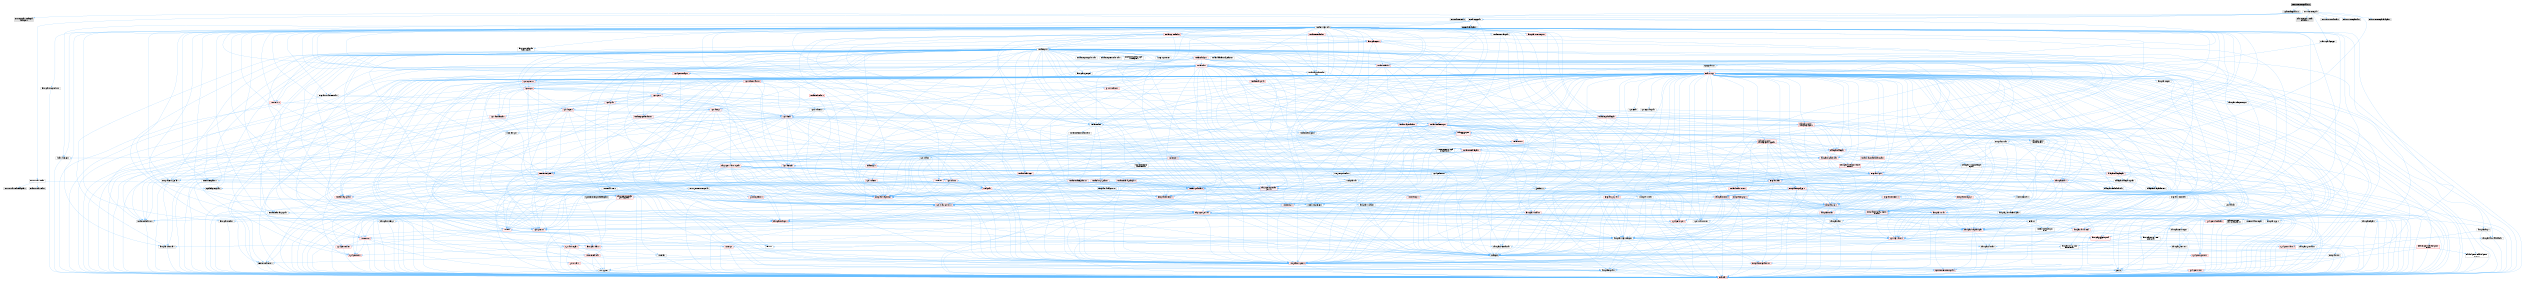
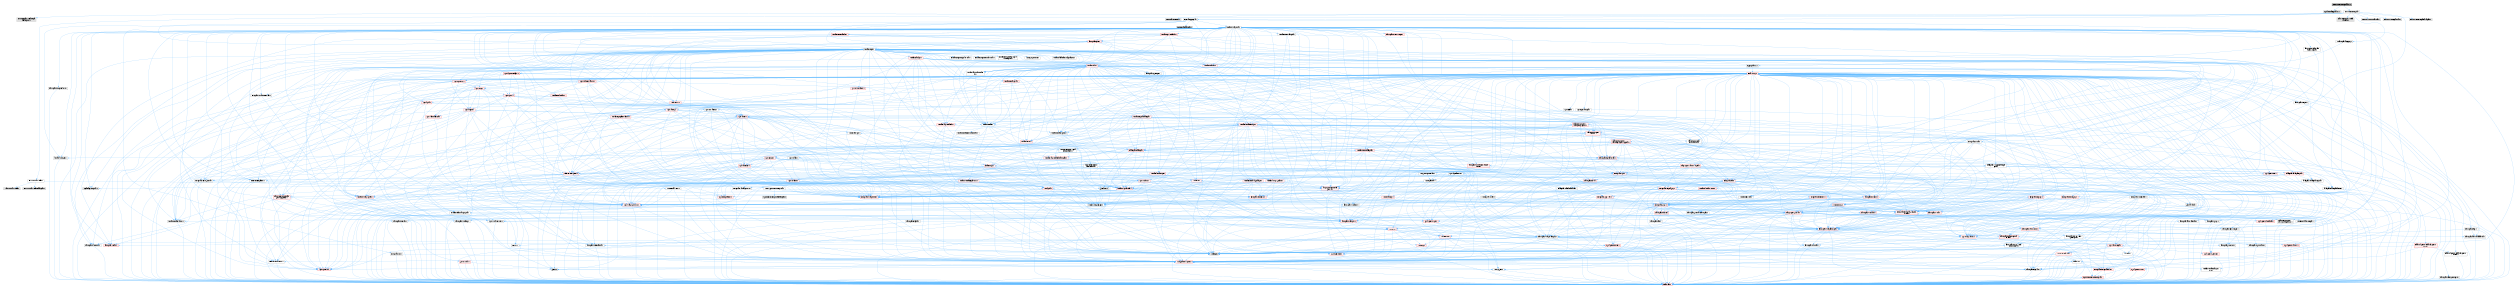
none -> (2271, 174)
none -> (2188, 221)
(1290, 262) -> (2070, 258)
